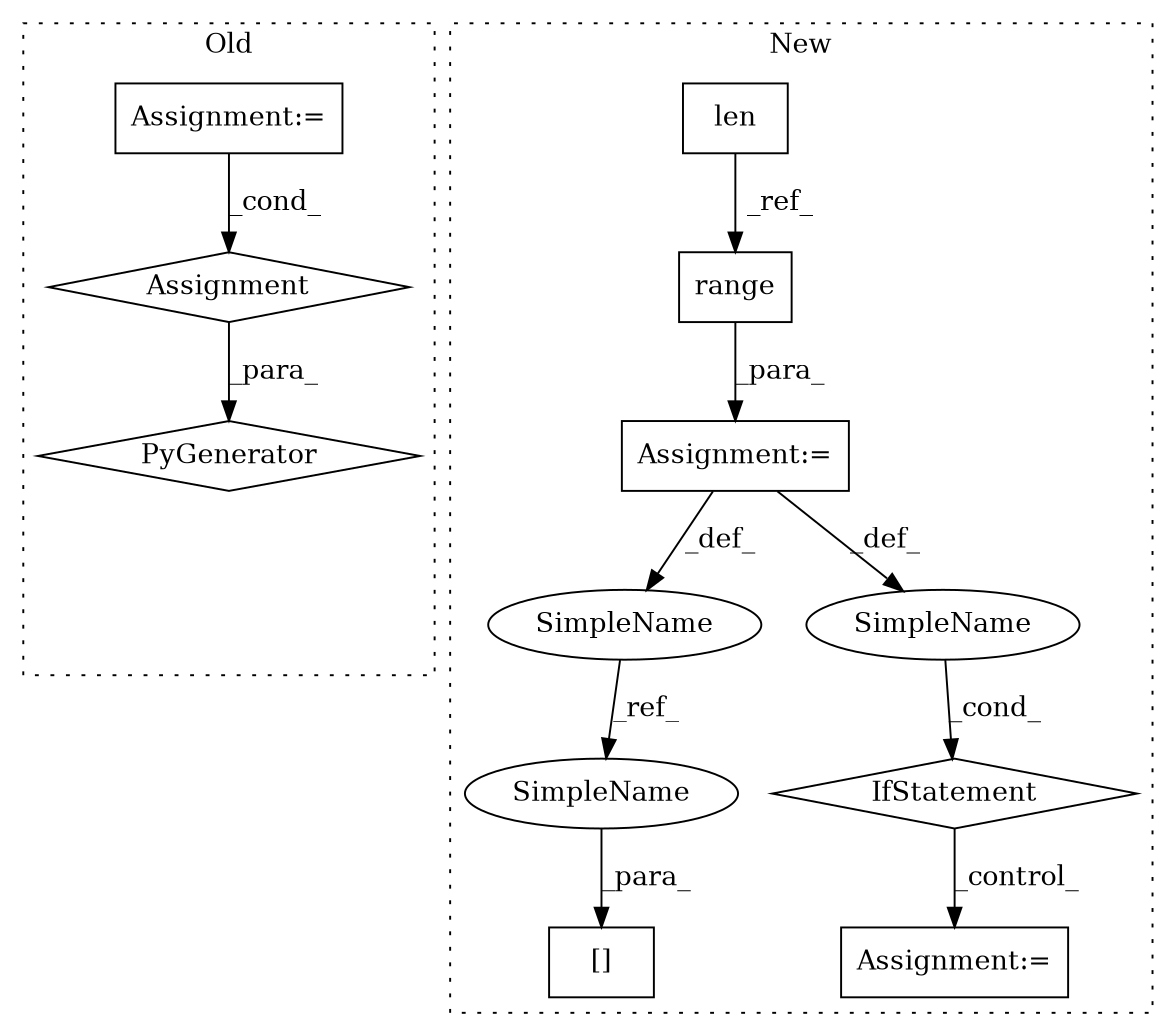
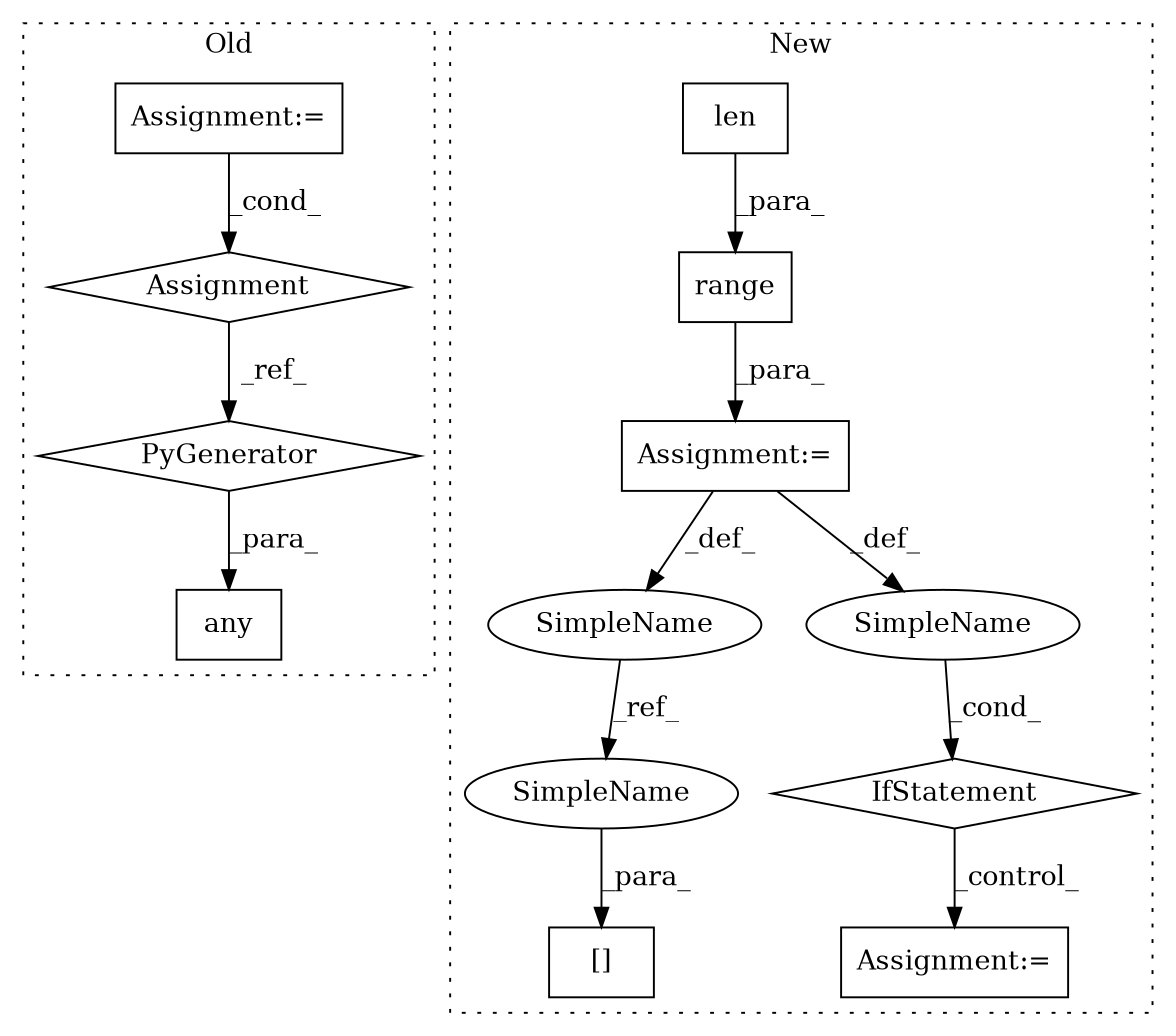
(780, 203) -> (780, 203)
(274, 372) -> (274, 372)
none -> (229, 625)
